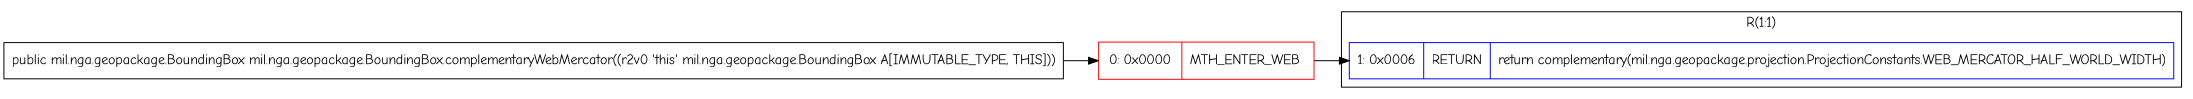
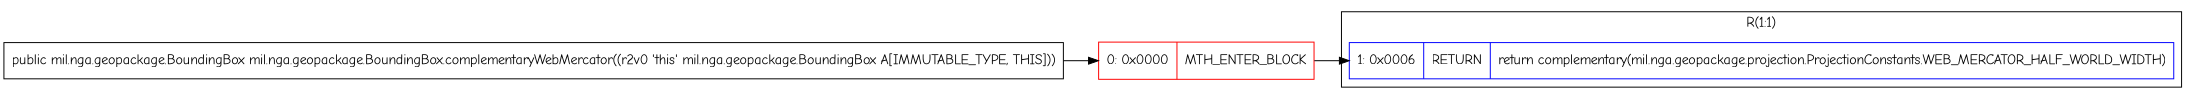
(1245, 60) -> (1246, 60)
